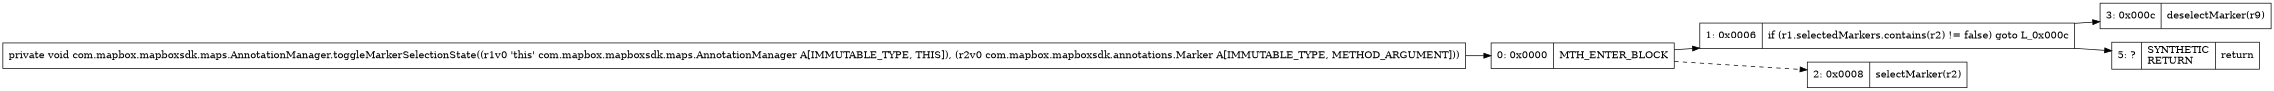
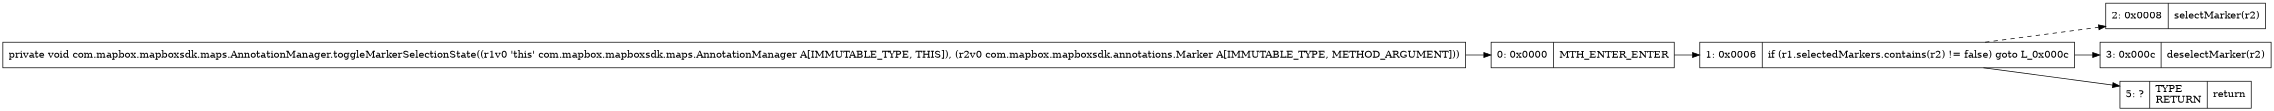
(2216, 16) -> (2216, 55)
(2178, 50) -> (2169, 89)
(1614, 55) -> (1614, 55)
(1737, 65) -> (2042, 35)
